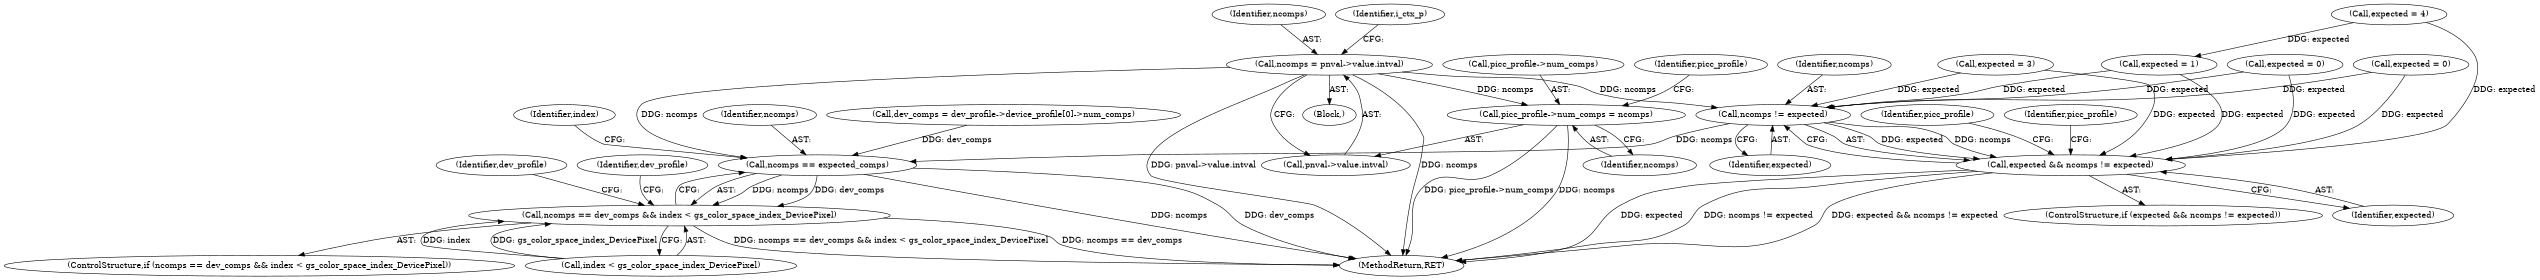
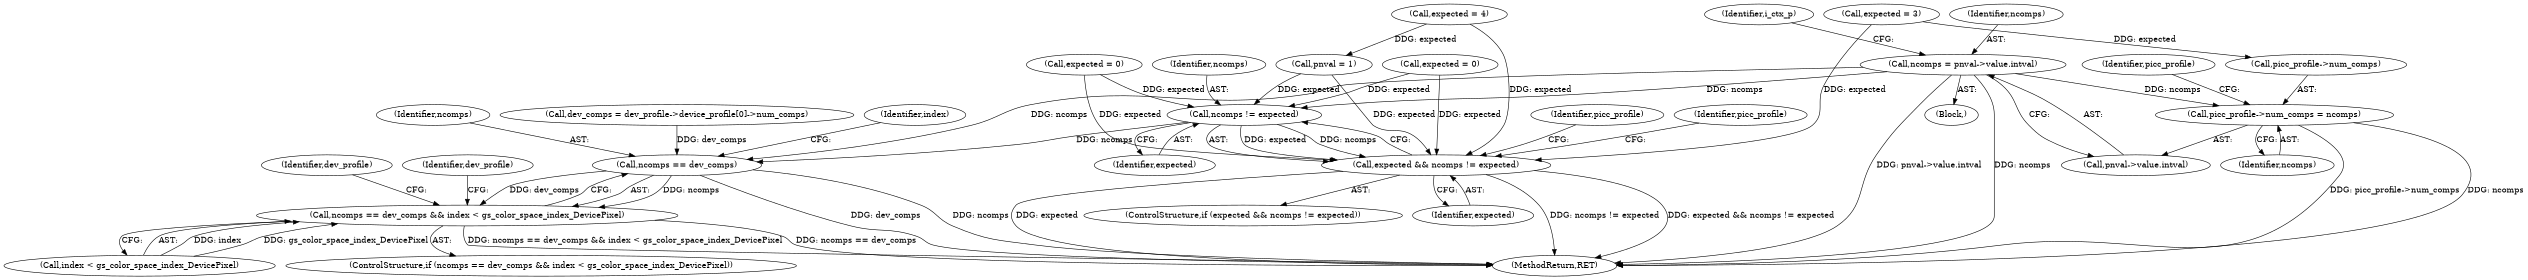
(2159, 65) -> (1324, 65)
(1889, 89) -> (2084, 40)
(818, 165) -> (677, 165)
